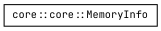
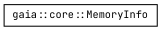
(81, 15) -> (81, 15)
